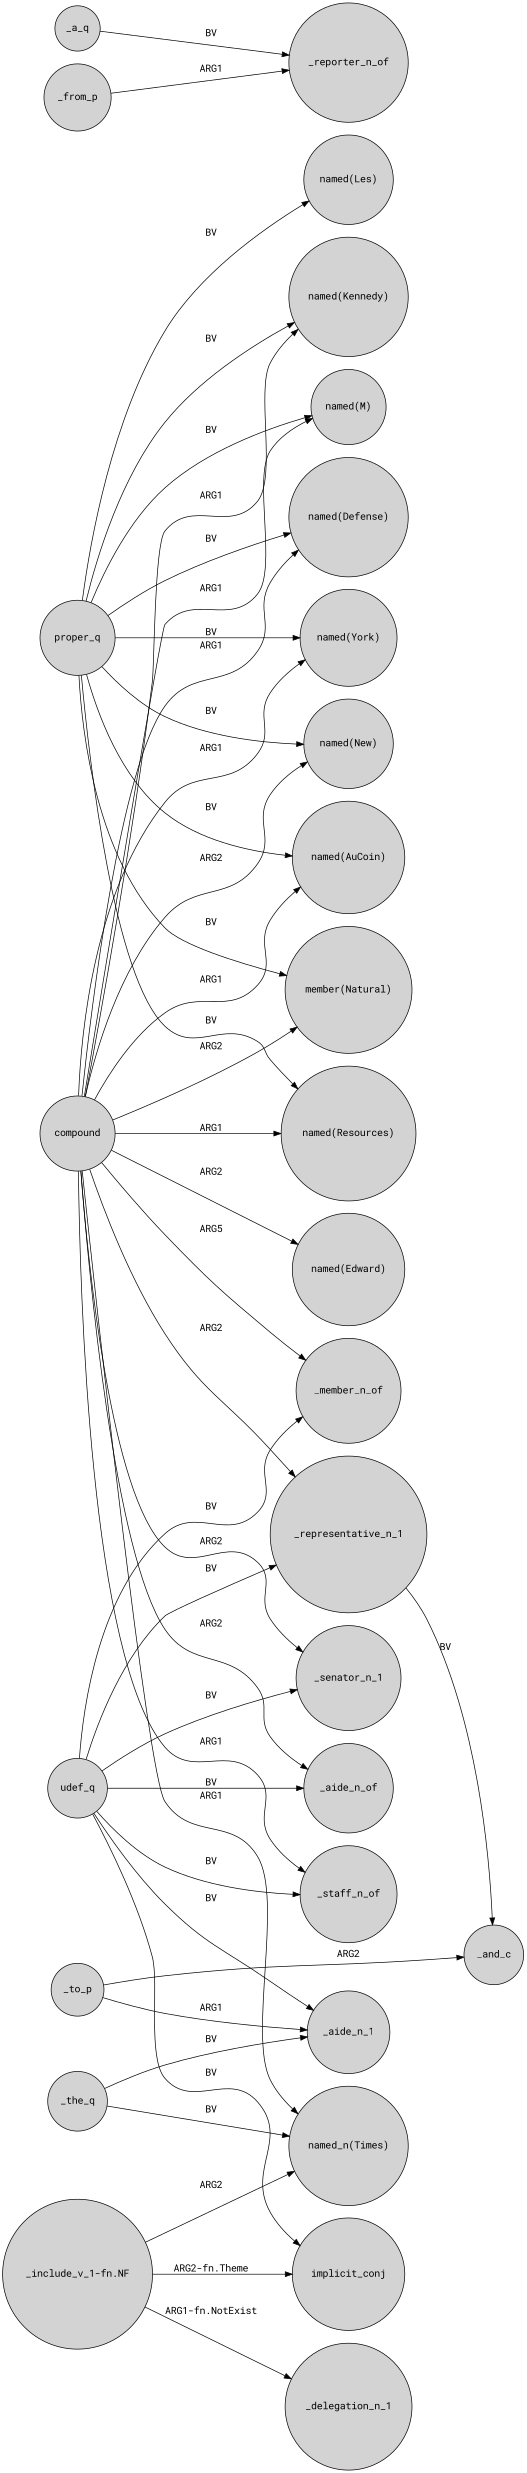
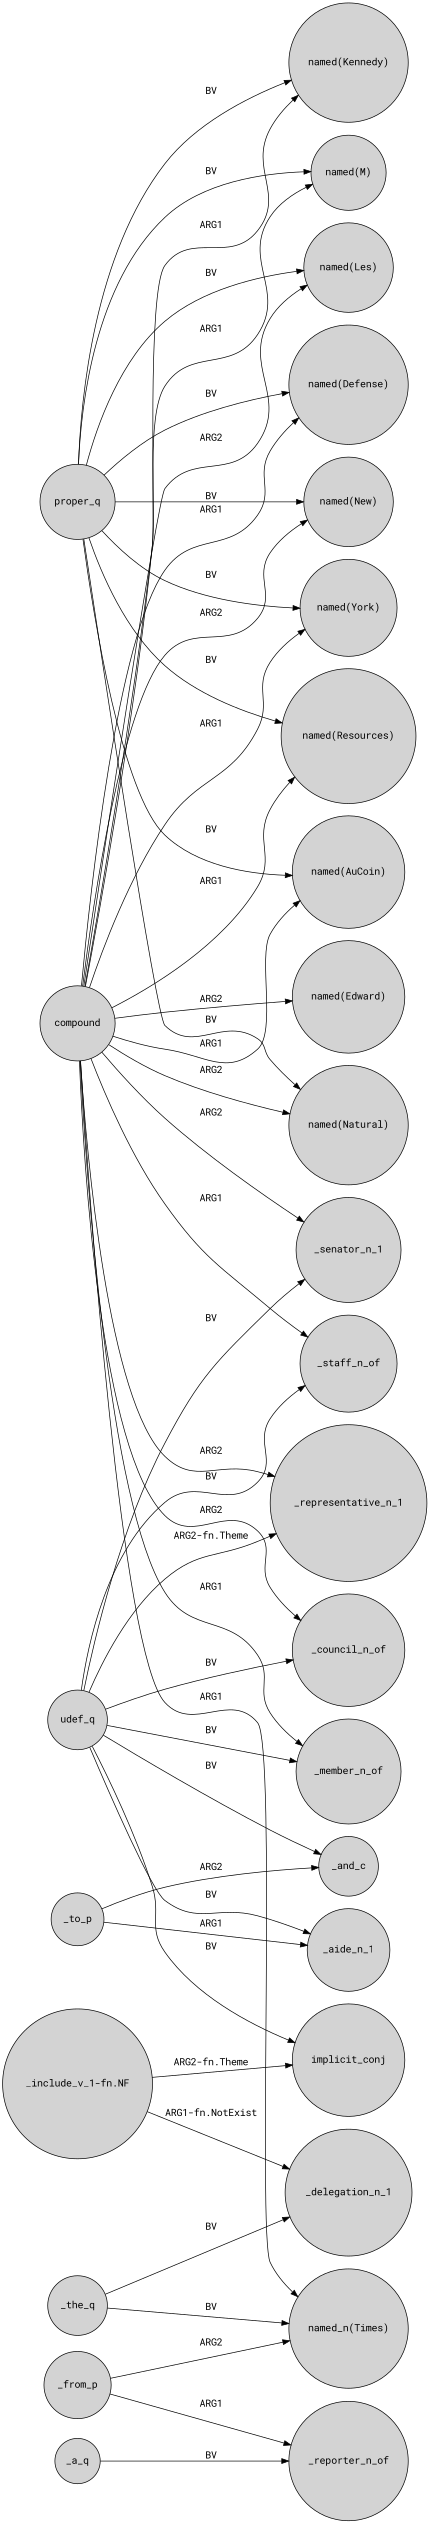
none -> (169, 485)
(349, 990) -> (349, 1125)
(211, 1229) -> (211, 1587)
(211, 1569) -> (211, 1536)
(470, 1747) -> (208, 1796)
(349, 1788) -> (349, 1650)
(201, 2056) -> (194, 2257)
(217, 2208) -> (197, 2360)
